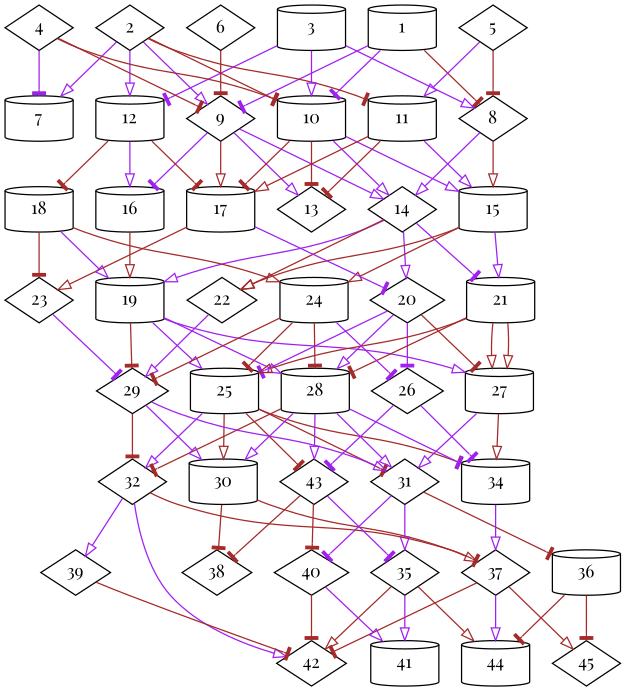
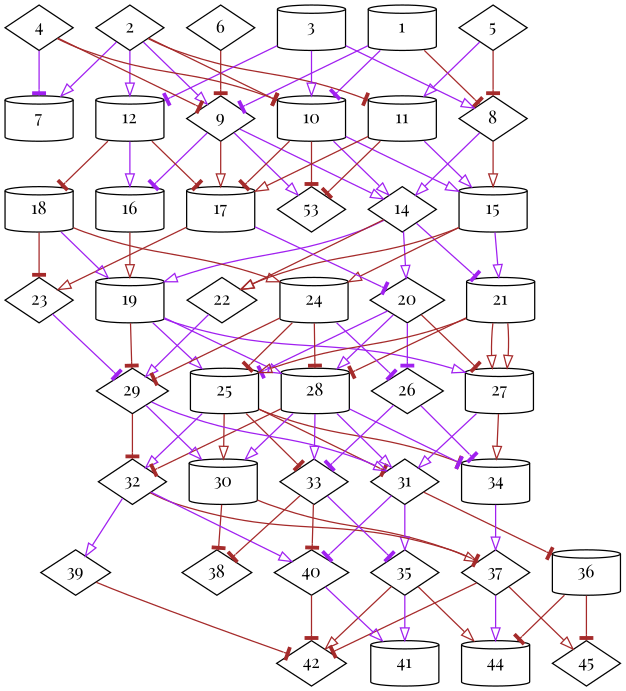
(311, 209) -> (311, 209)
(314, 482) -> (314, 482)
(177, 602) -> (212, 522)
